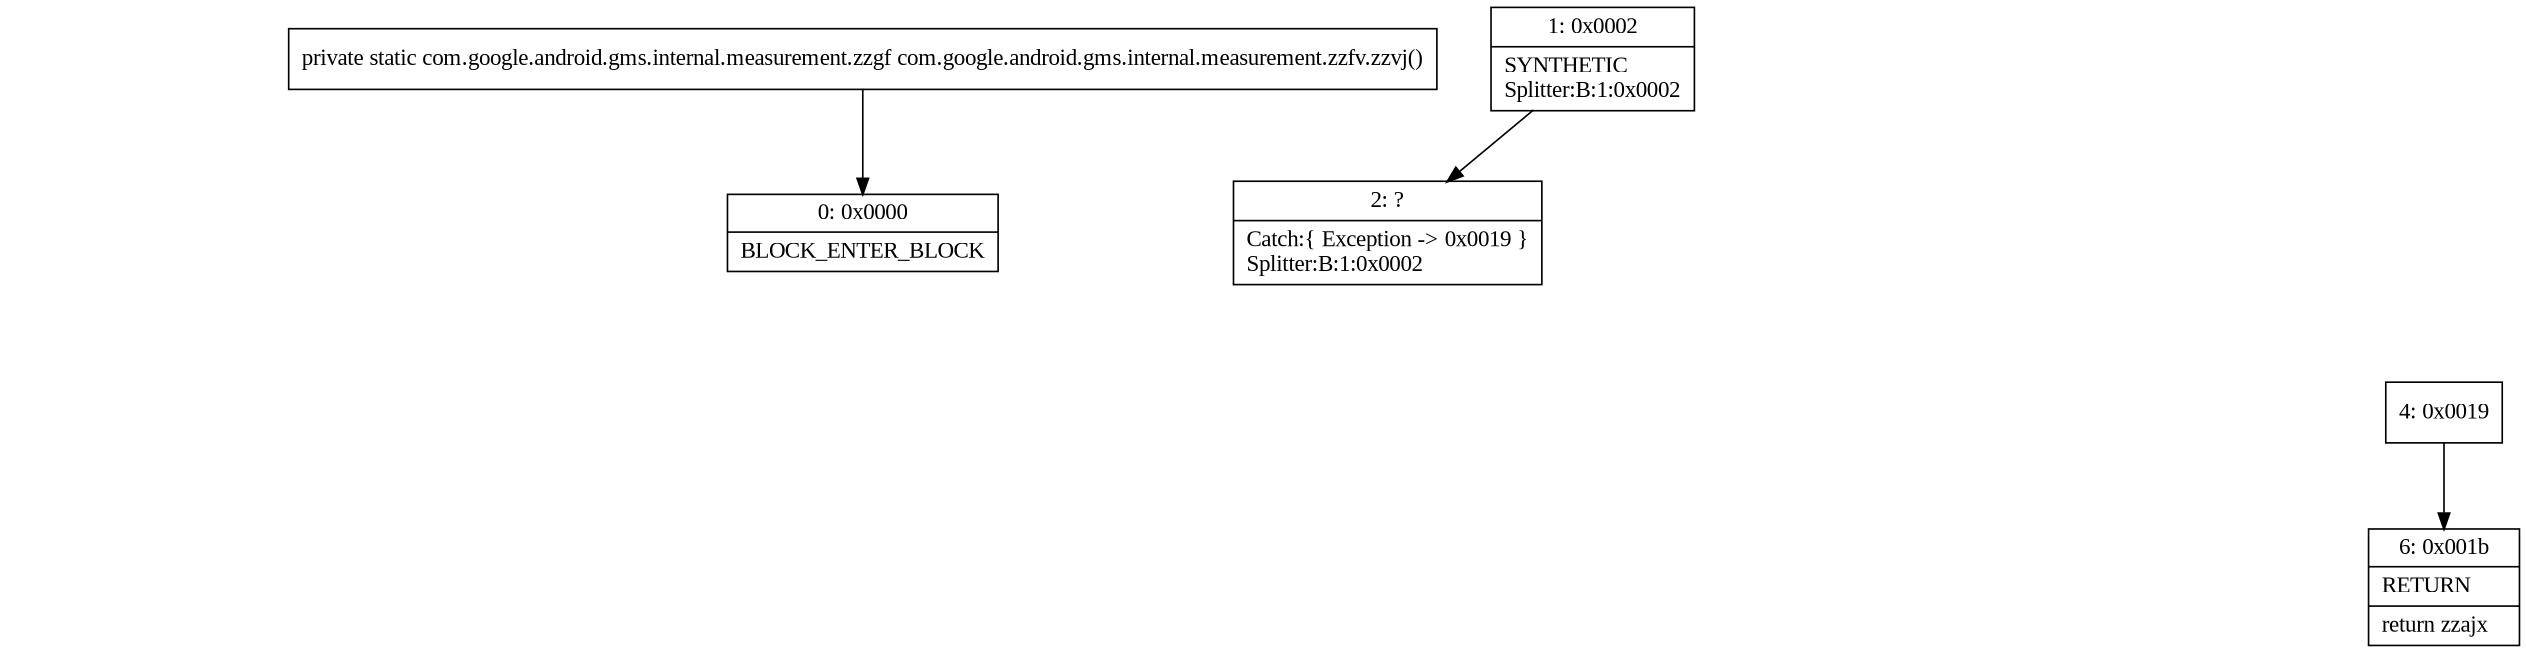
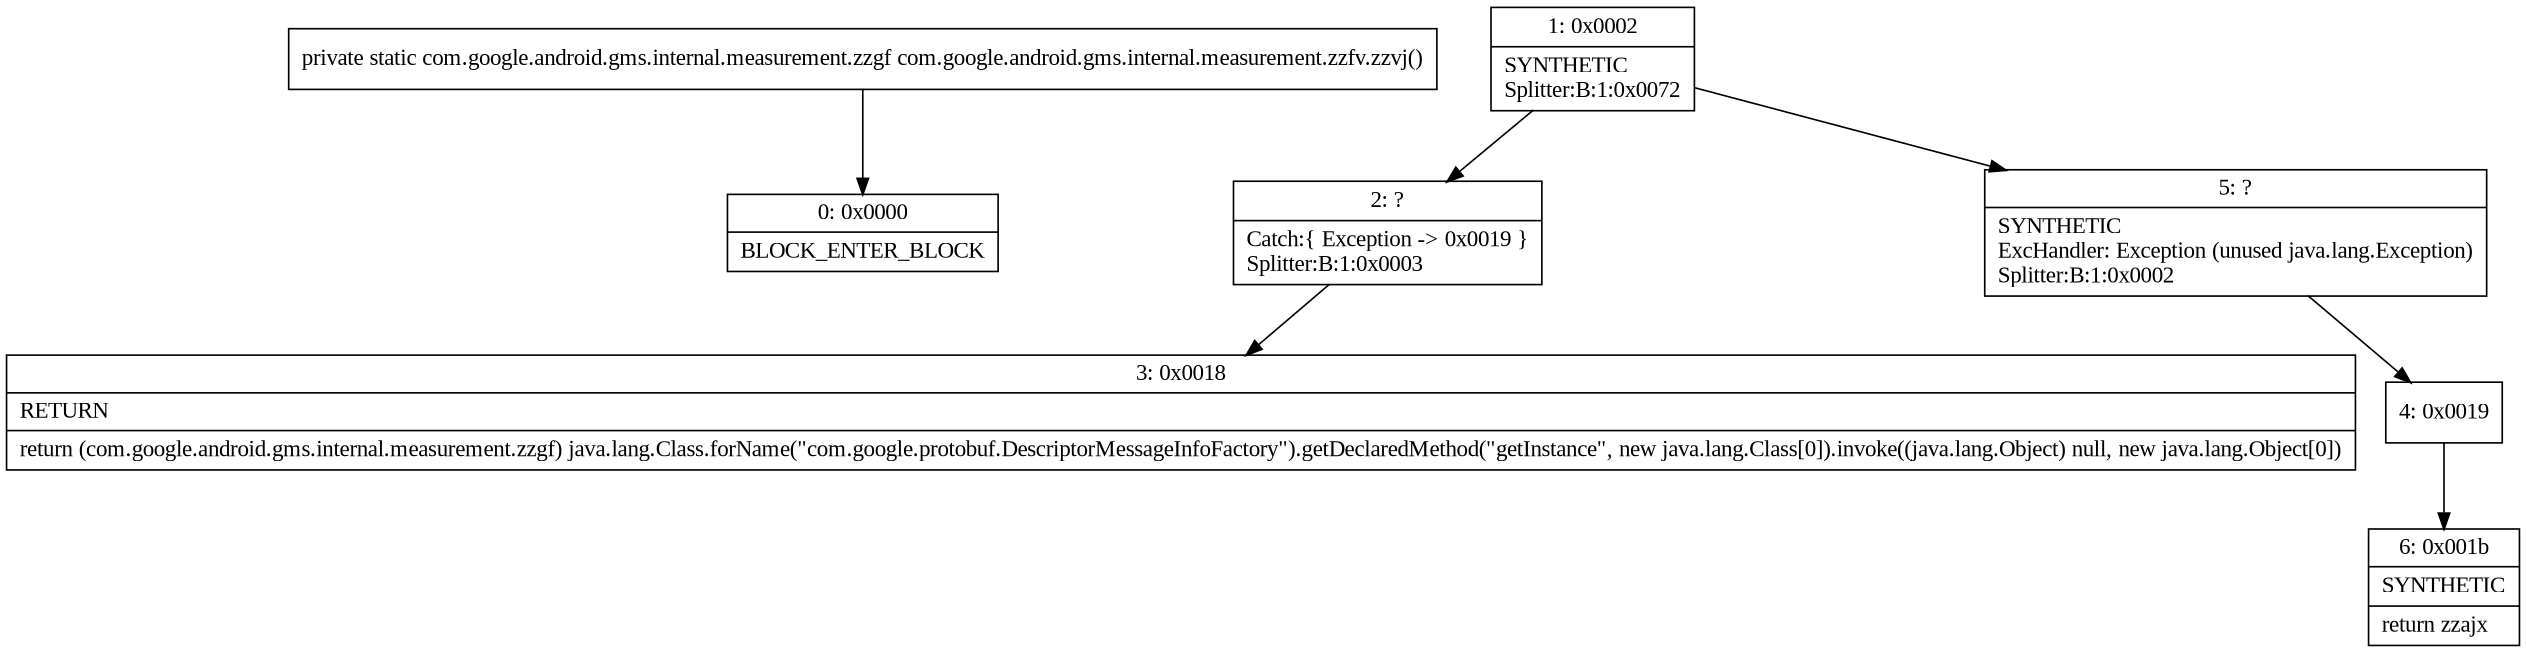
(1593, 90) -> (1593, 90)
none -> (2236, 233)
(1335, 264) -> (1335, 264)
none -> (1181, 413)
(2427, 586) -> (2444, 586)
